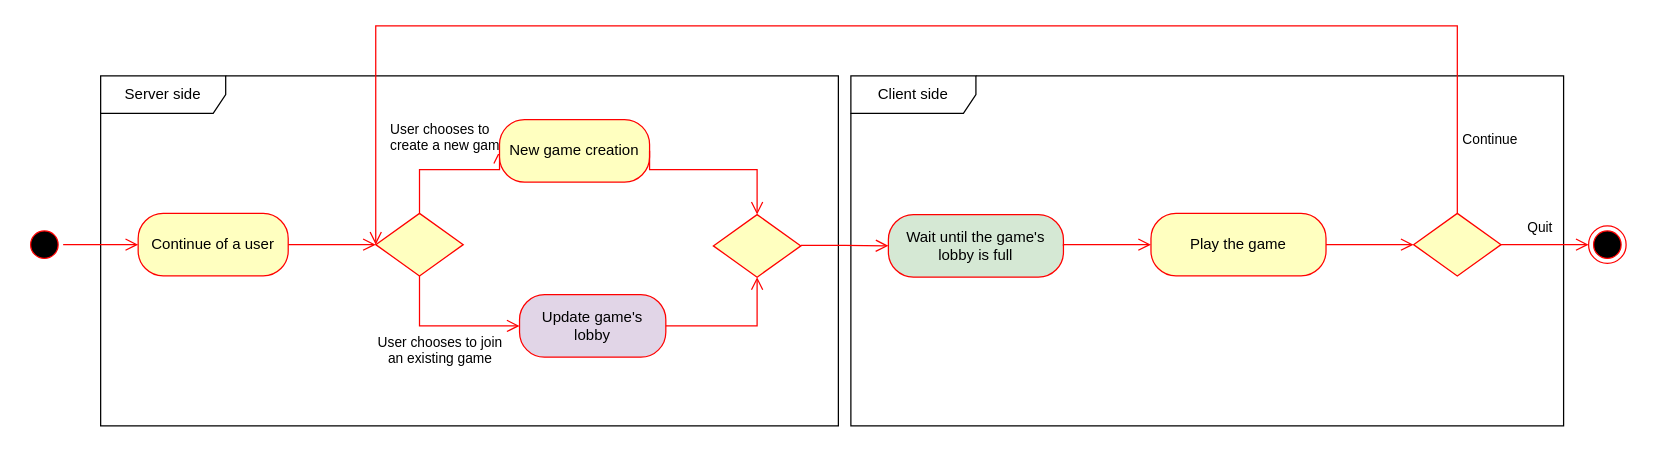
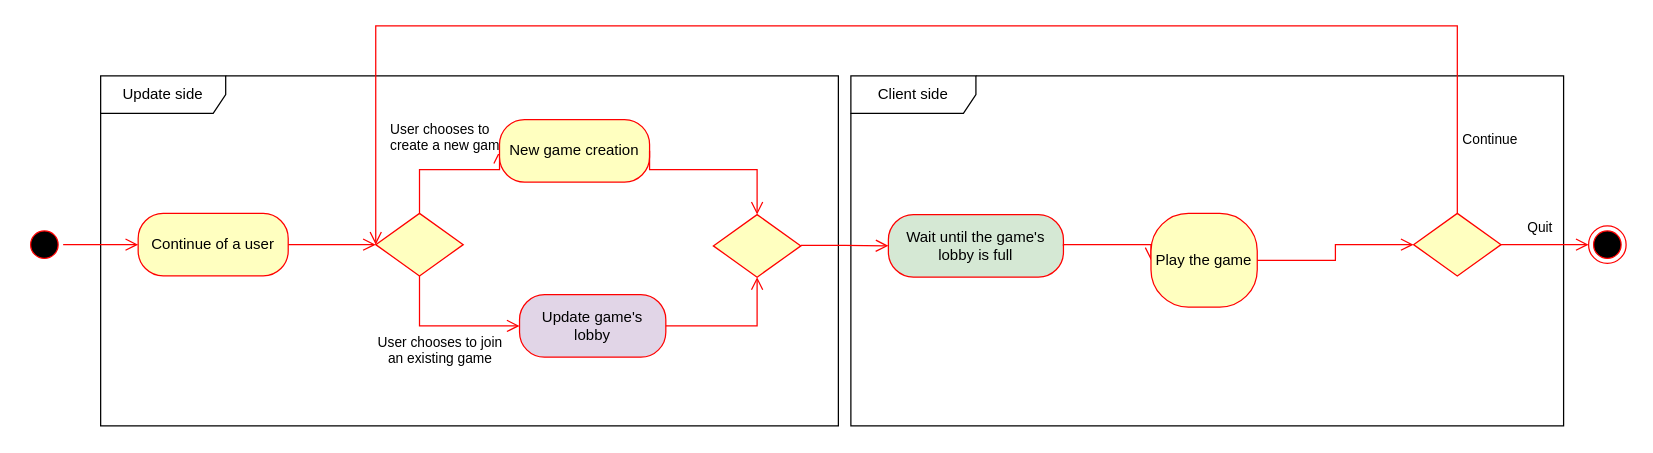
(163, 94) -> (163, 94)
(1238, 244) -> (1204, 260)
